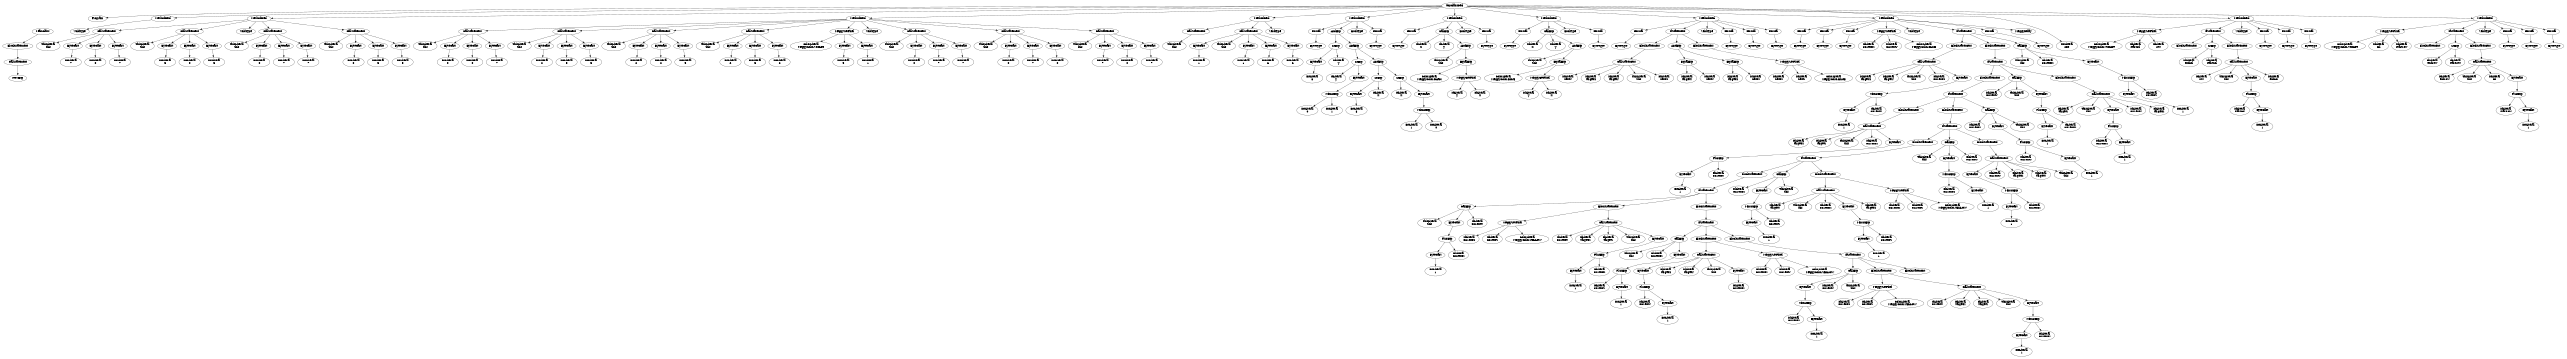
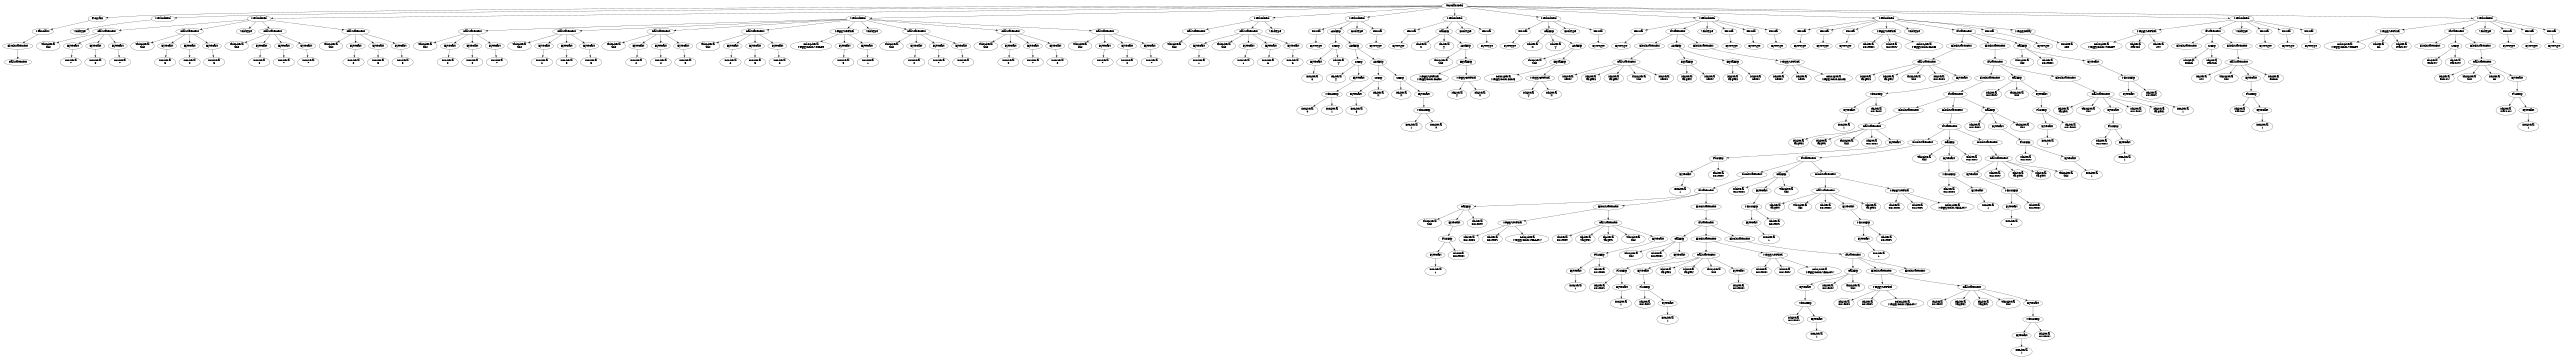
(1871, 14) -> (2044, 38)
none -> (71, 25)
(18, 78) -> none
(1429, 78) -> (1429, 78)
